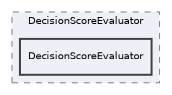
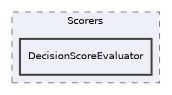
(86, 21) -> (86, 21)
